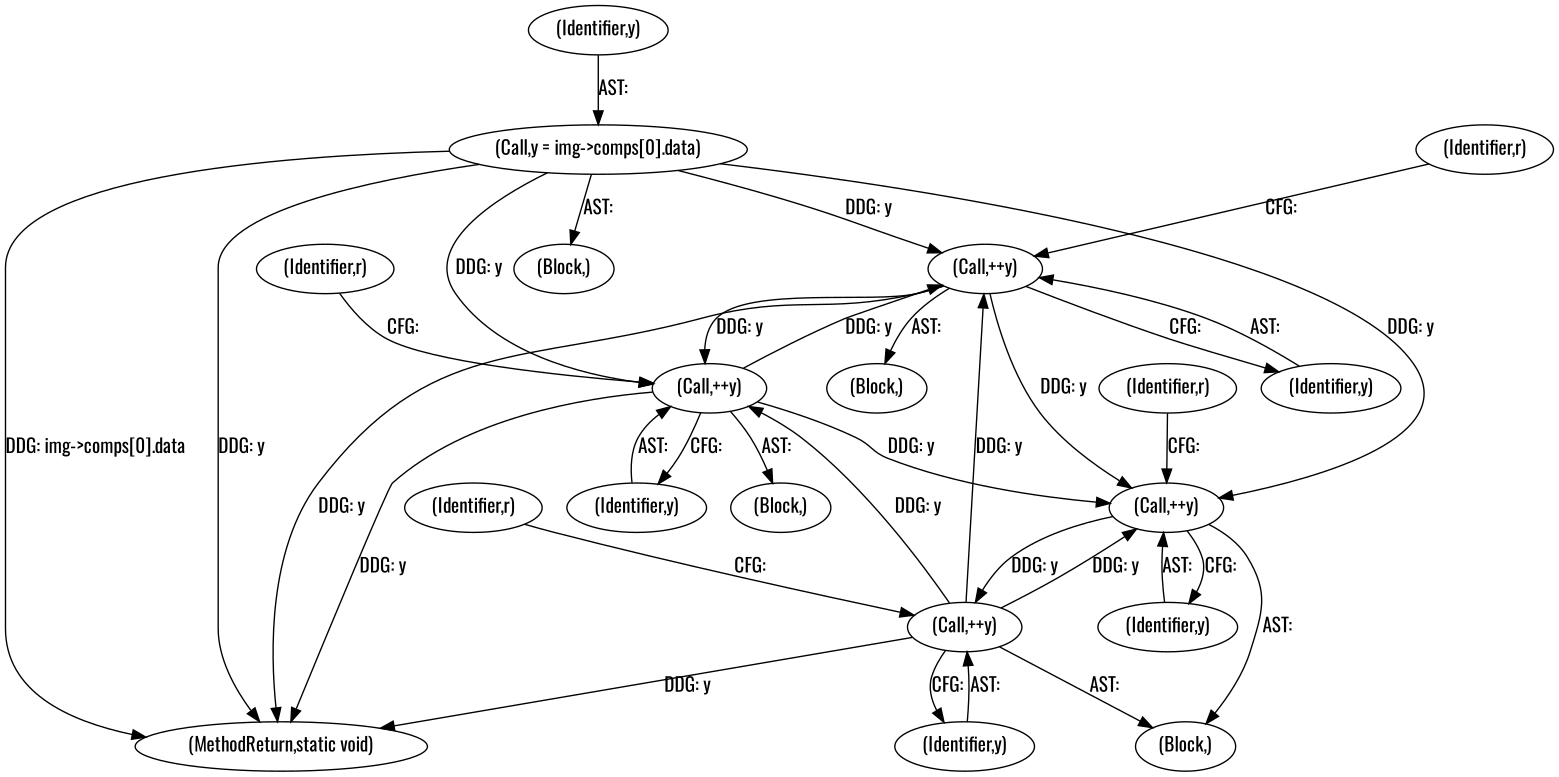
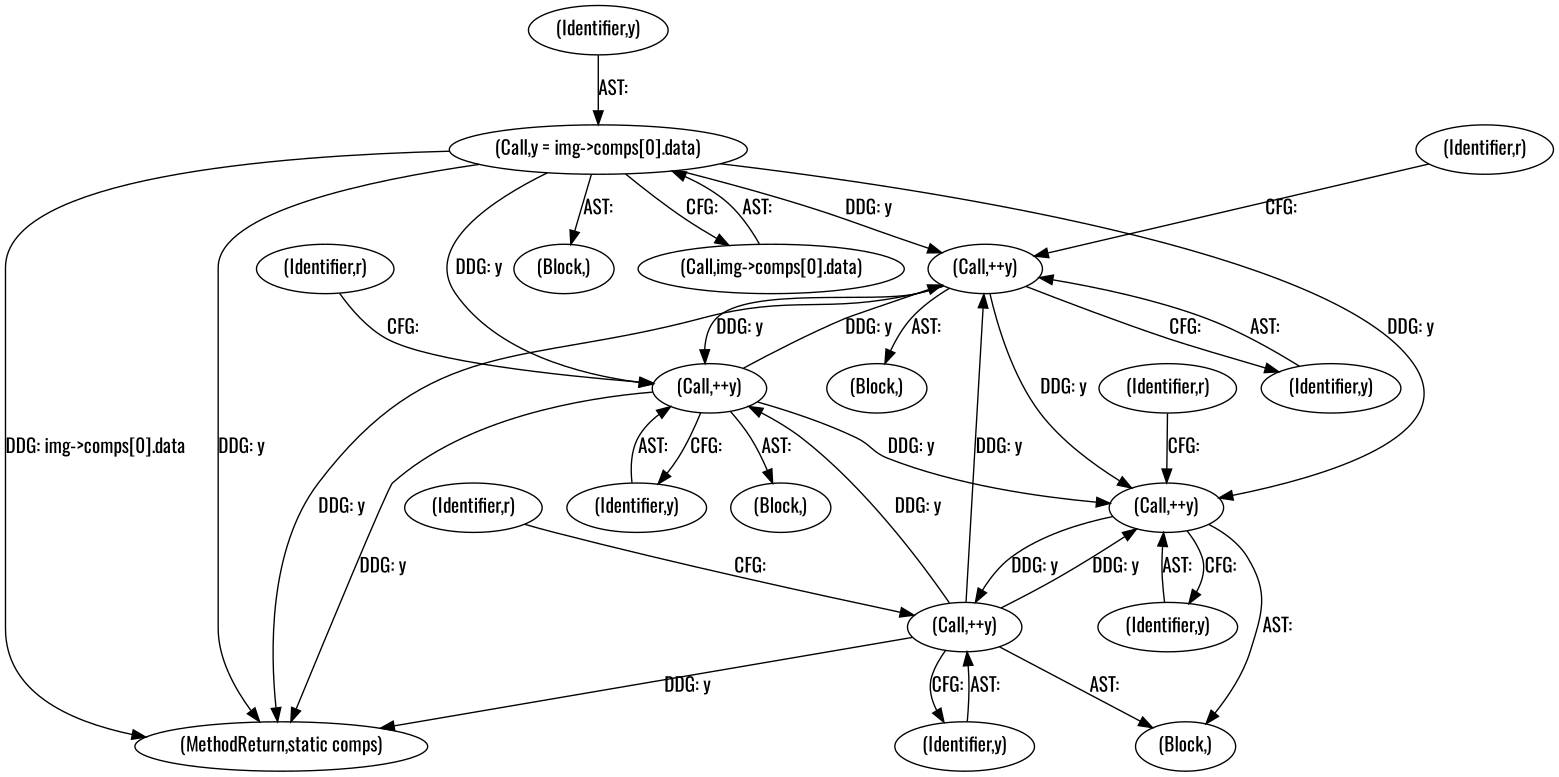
none -> (771, 269)
(281, 746) -> (281, 746)
